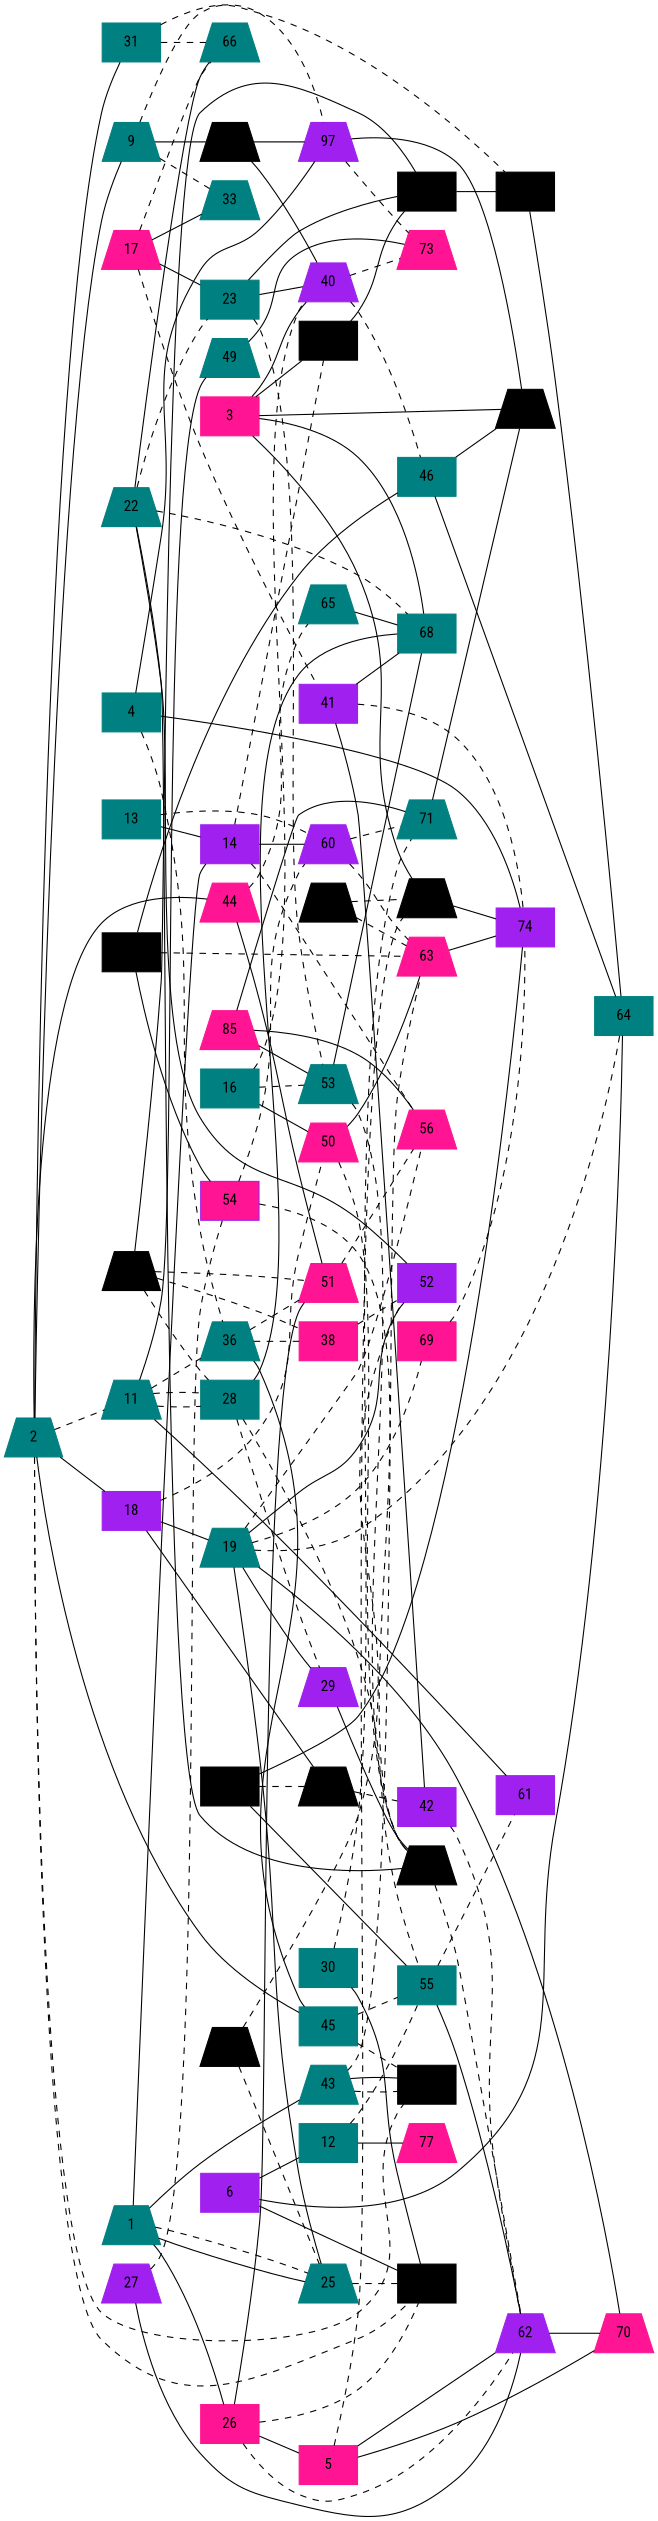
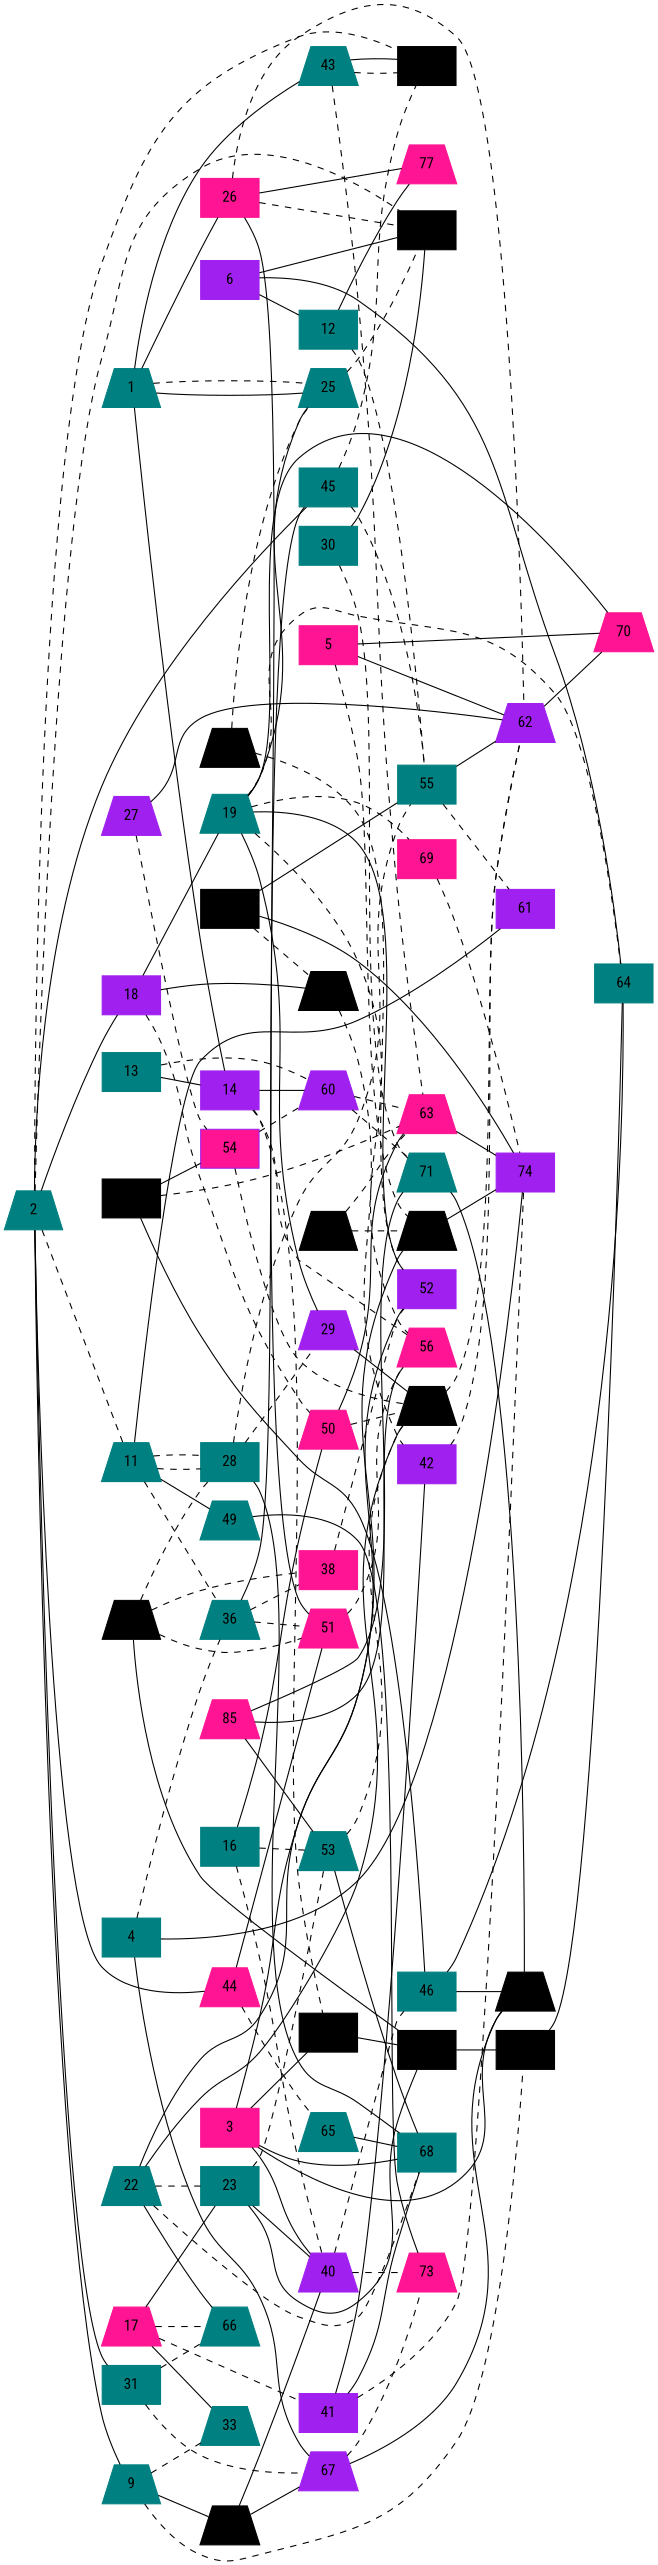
(328, 142) -> (328, 2471)
(279, 2445) -> (330, 181)
